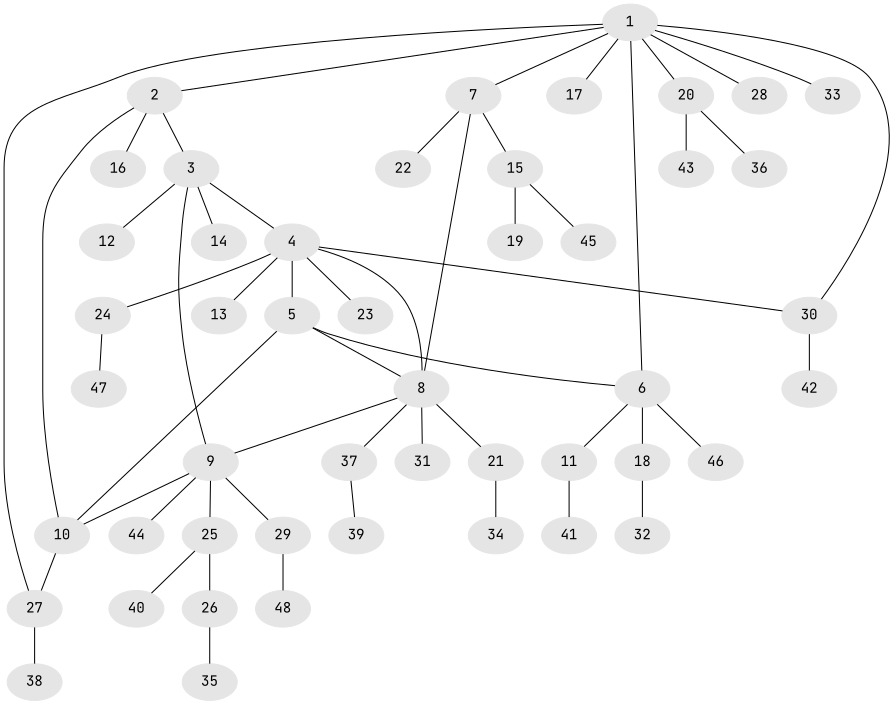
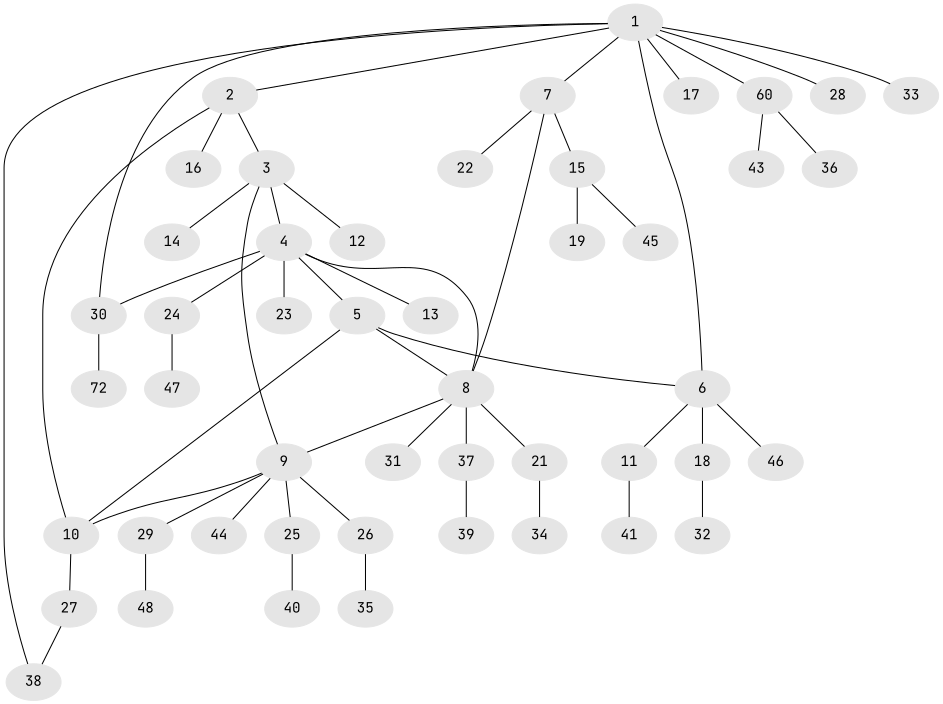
(73, 93) -> (48, 112)
(686, 96) -> (765, 96)
(809, 389) -> (99, 389)
(210, 572) -> (325, 499)
